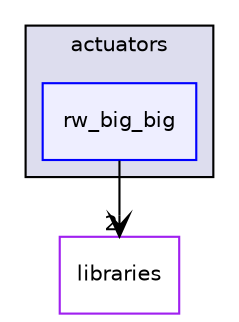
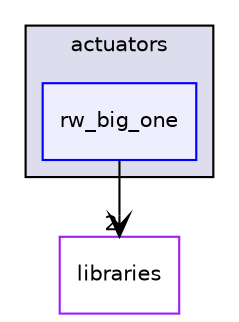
(119, 122) -> (119, 122)
